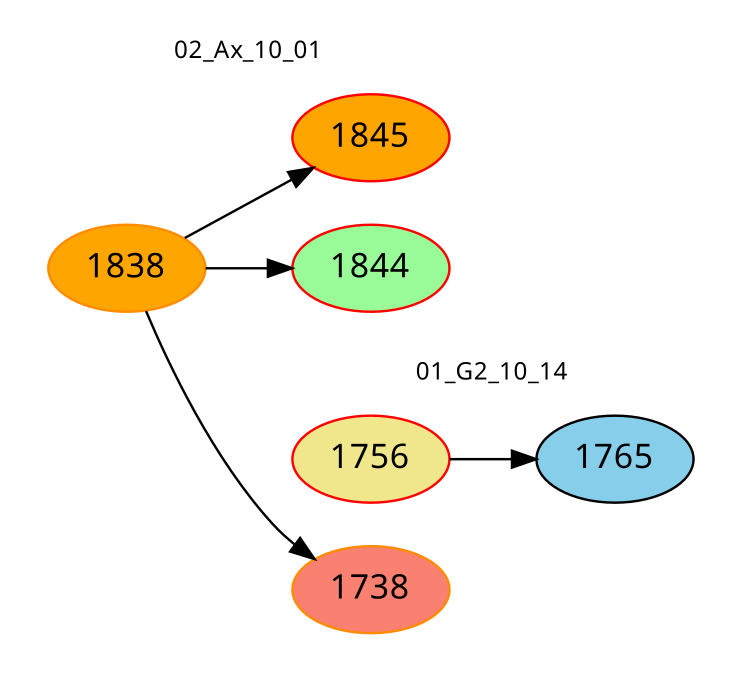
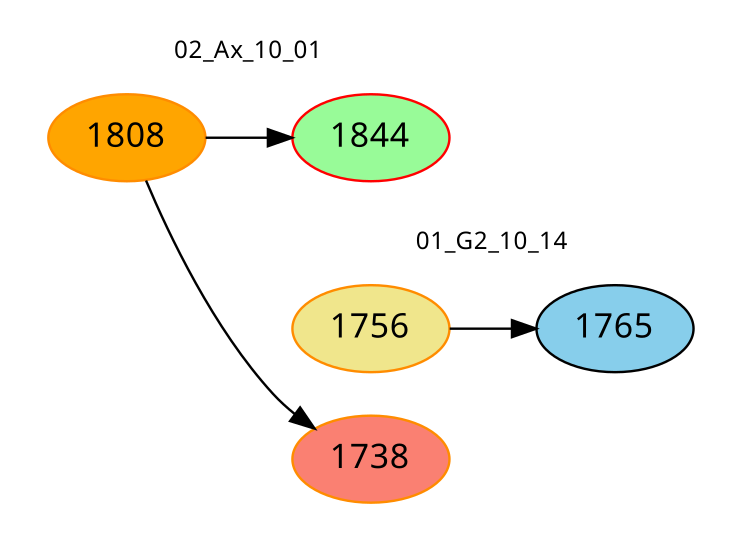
(371, 138) -> none
(127, 268) -> (127, 138)
(371, 459) -> (371, 329)
